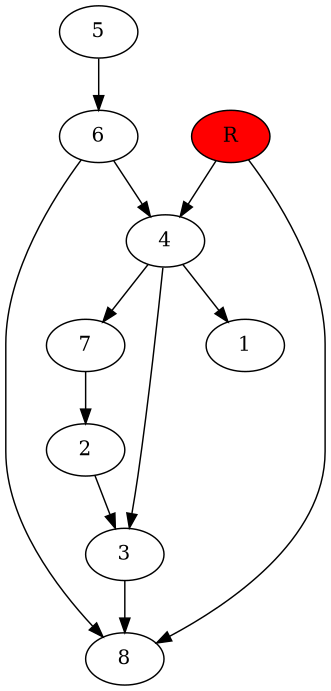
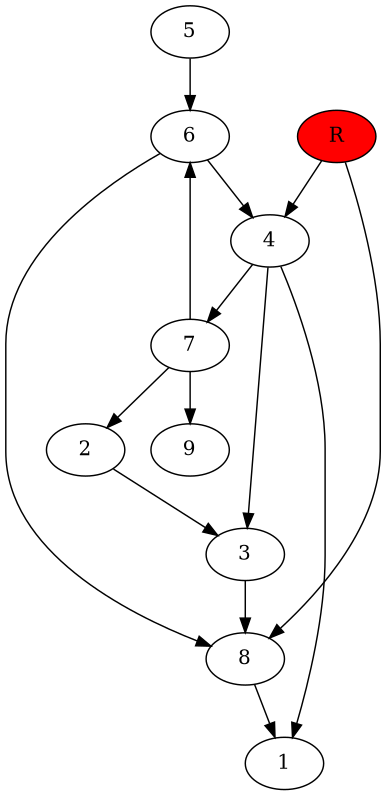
none -> (190, 248)
none -> (190, 450)
none -> (262, 704)
